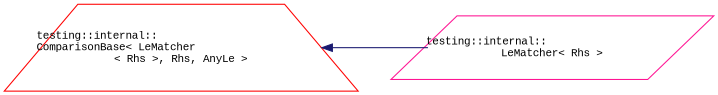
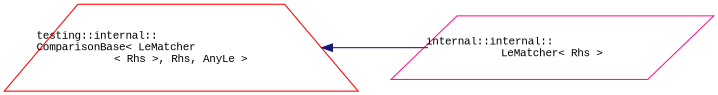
(552, 48) -> (552, 48)
